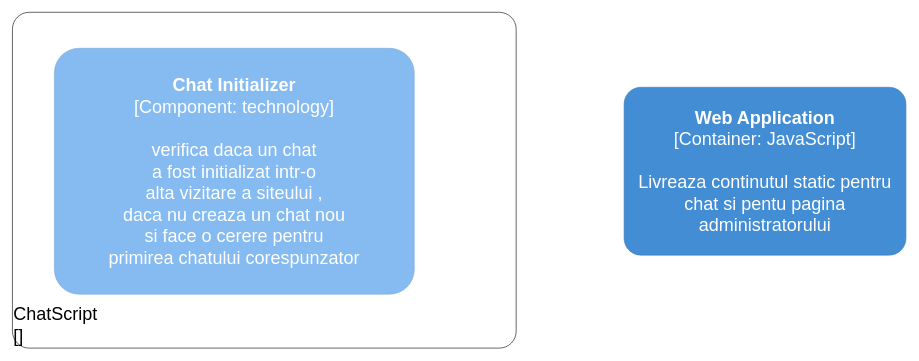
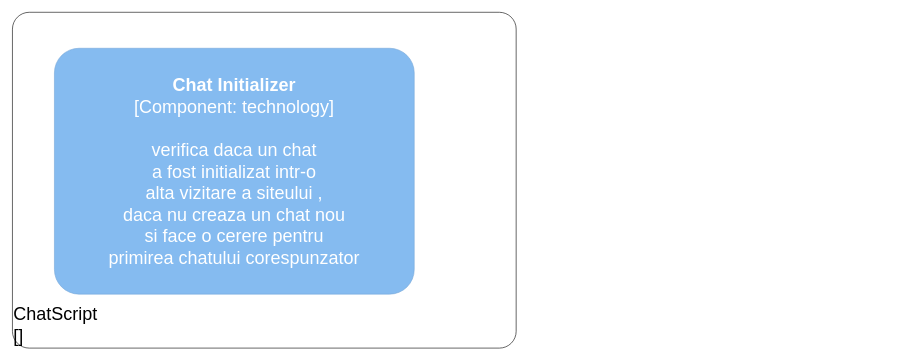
(765, 171) -> none
